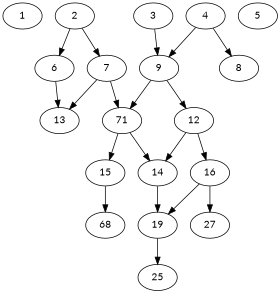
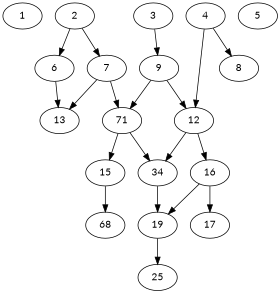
(185, 39) -> (200, 65)
(158, 173) -> (158, 173)
(210, 225) -> (210, 225)
